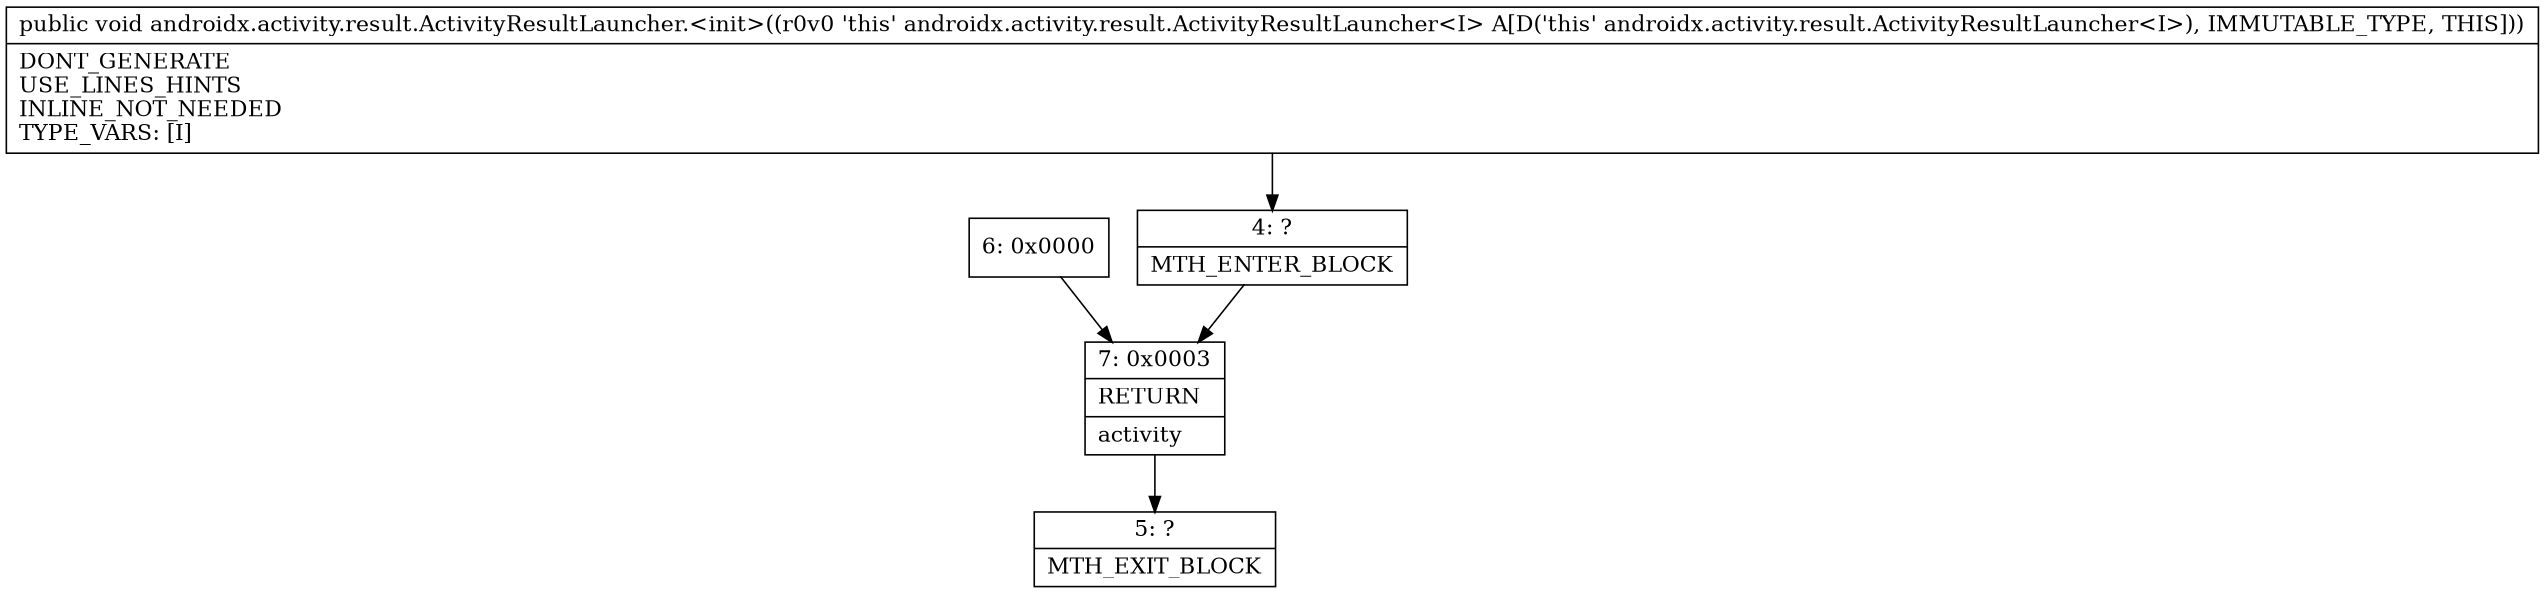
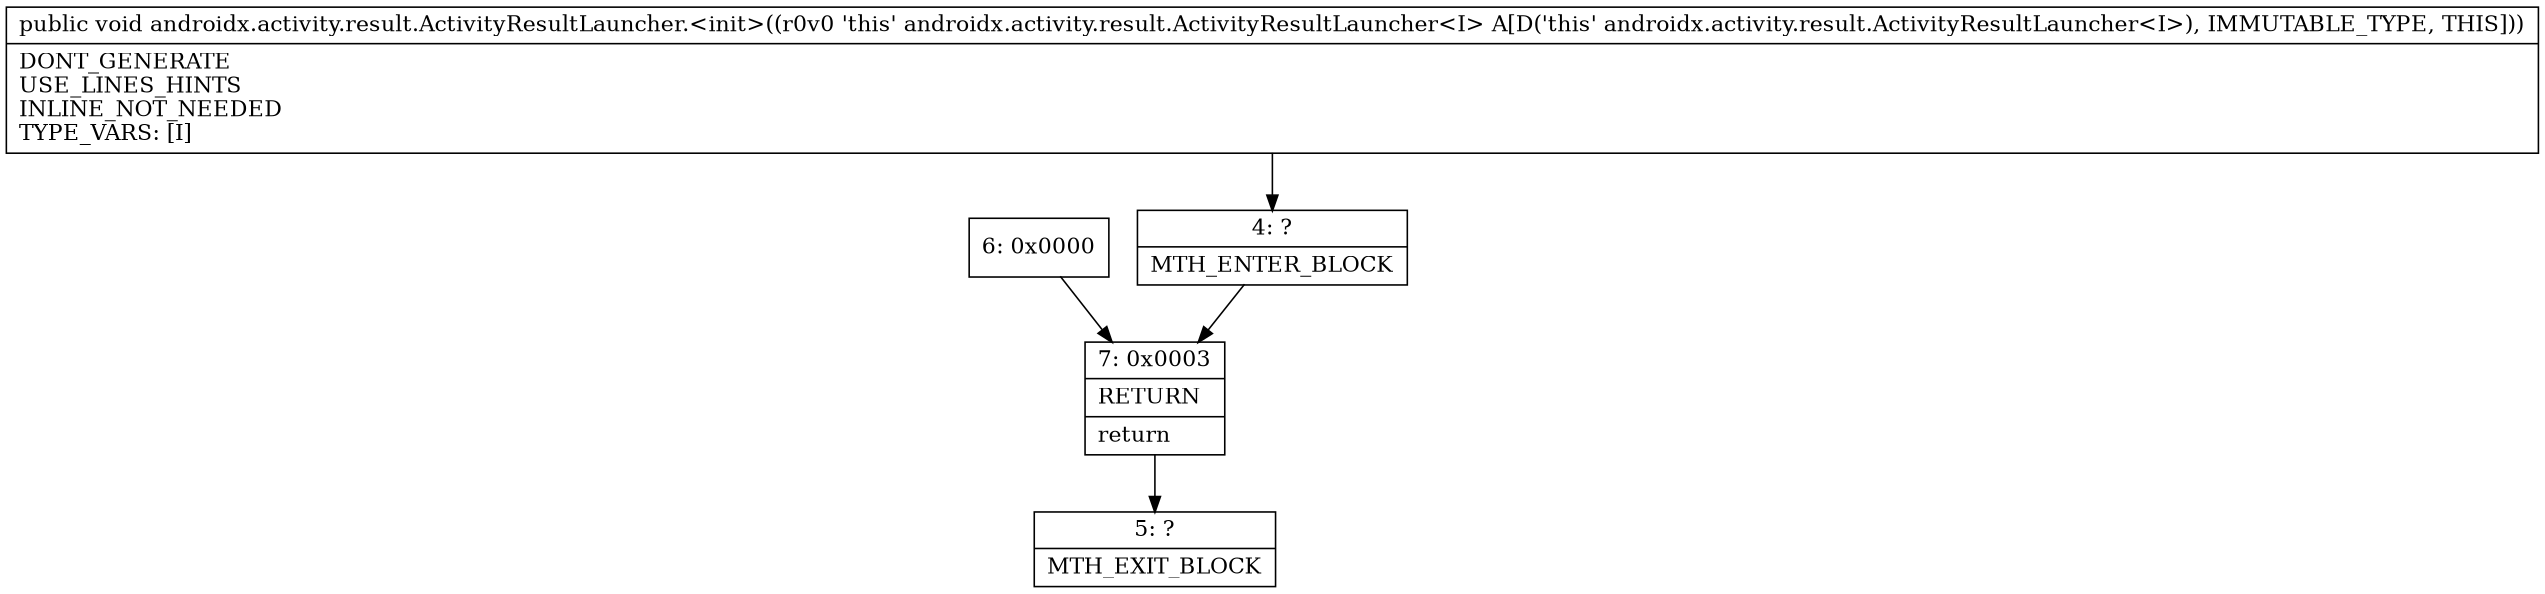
(1141, 435) -> (1134, 435)
